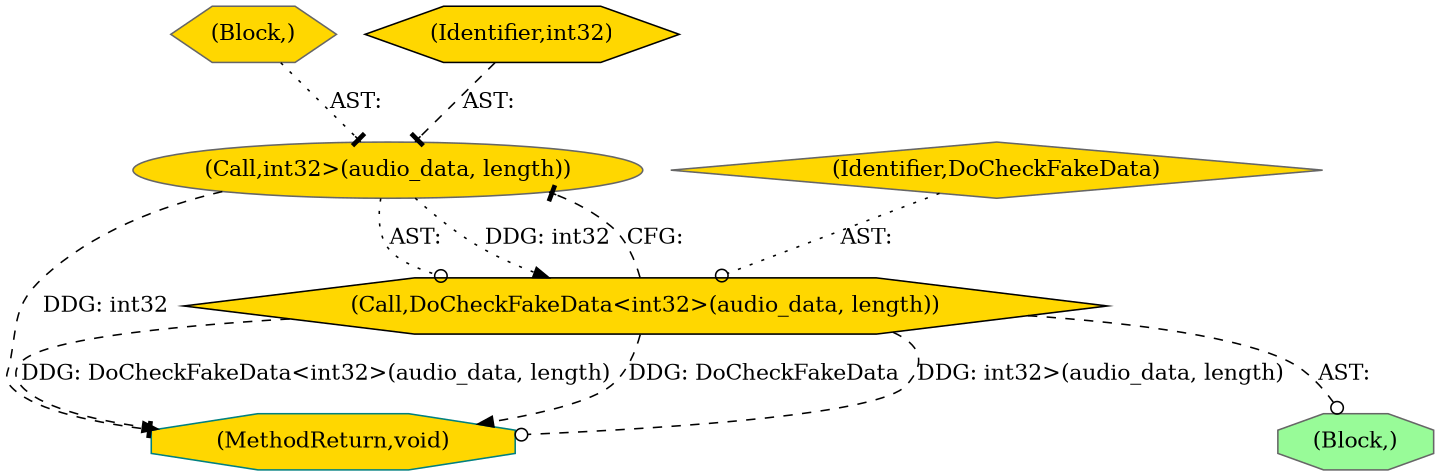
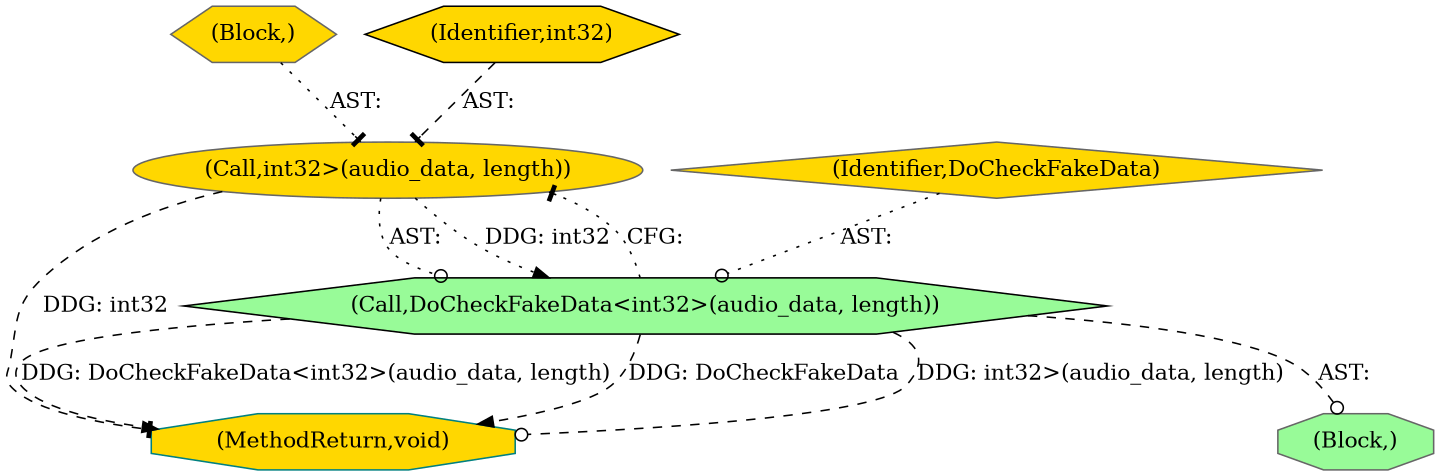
(610, 225) -> (610, 225)
(645, 306) -> (645, 306)
